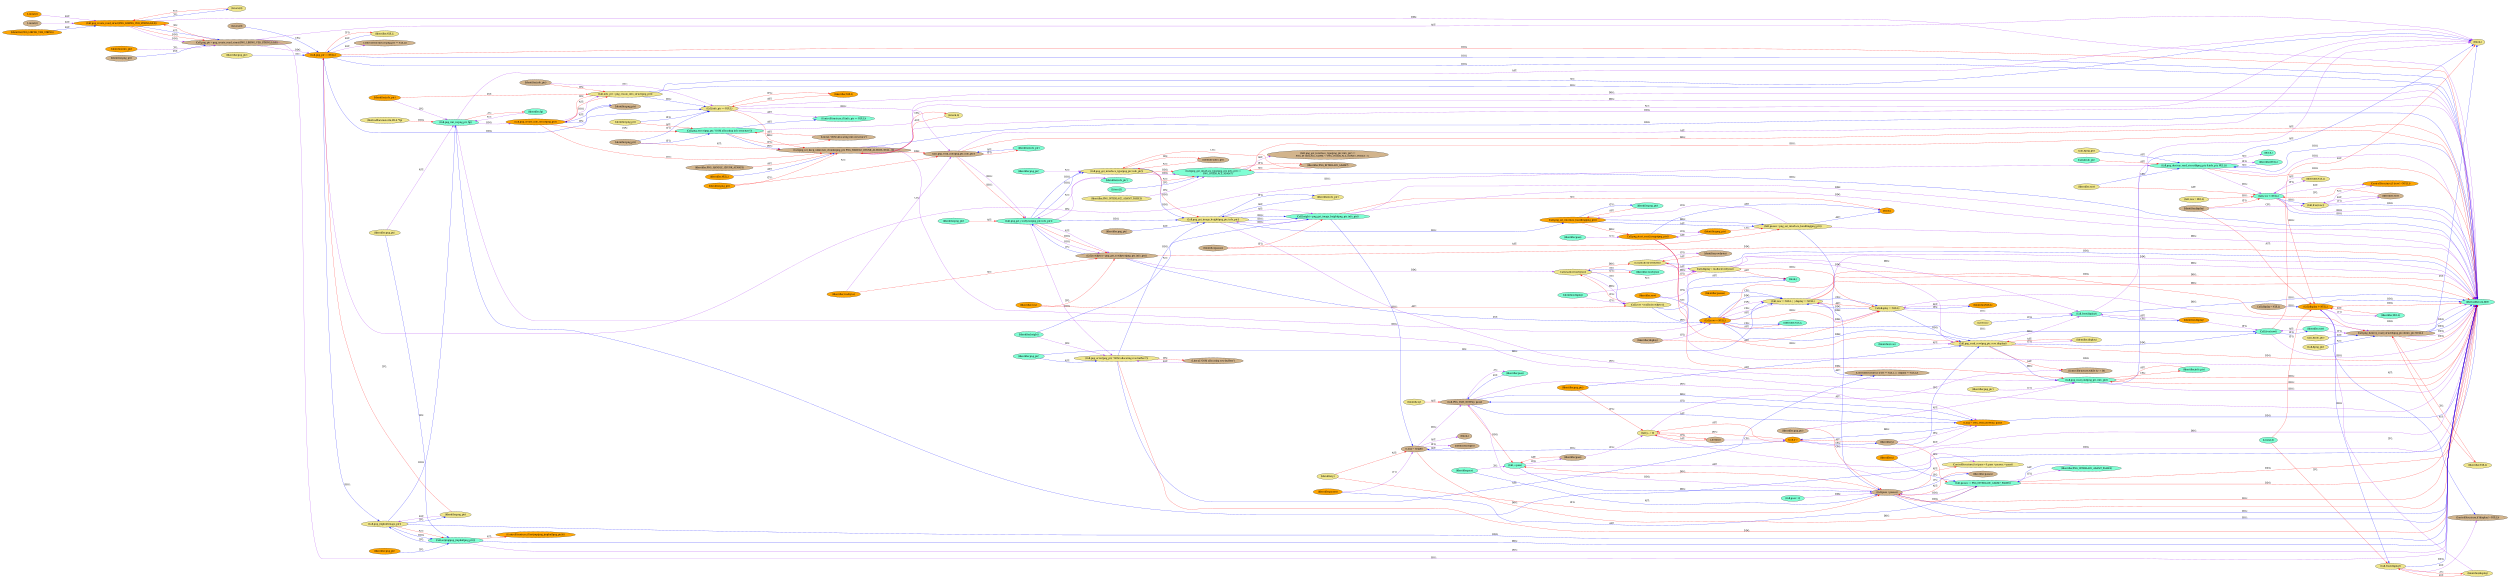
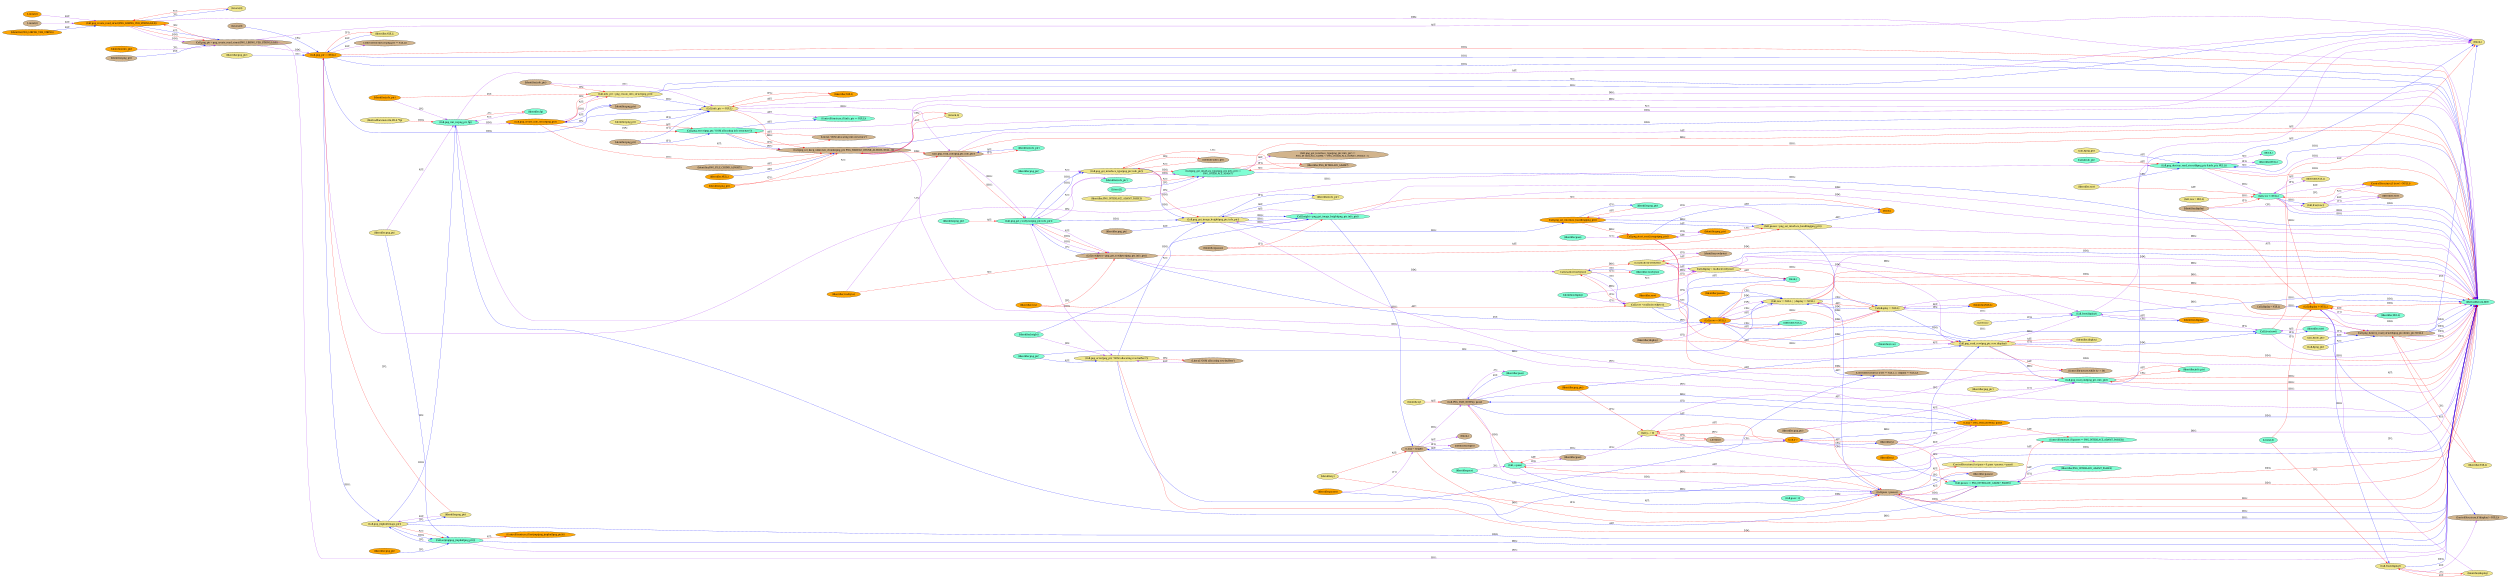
(719, 168) -> (719, 168)
none -> (2087, 440)
